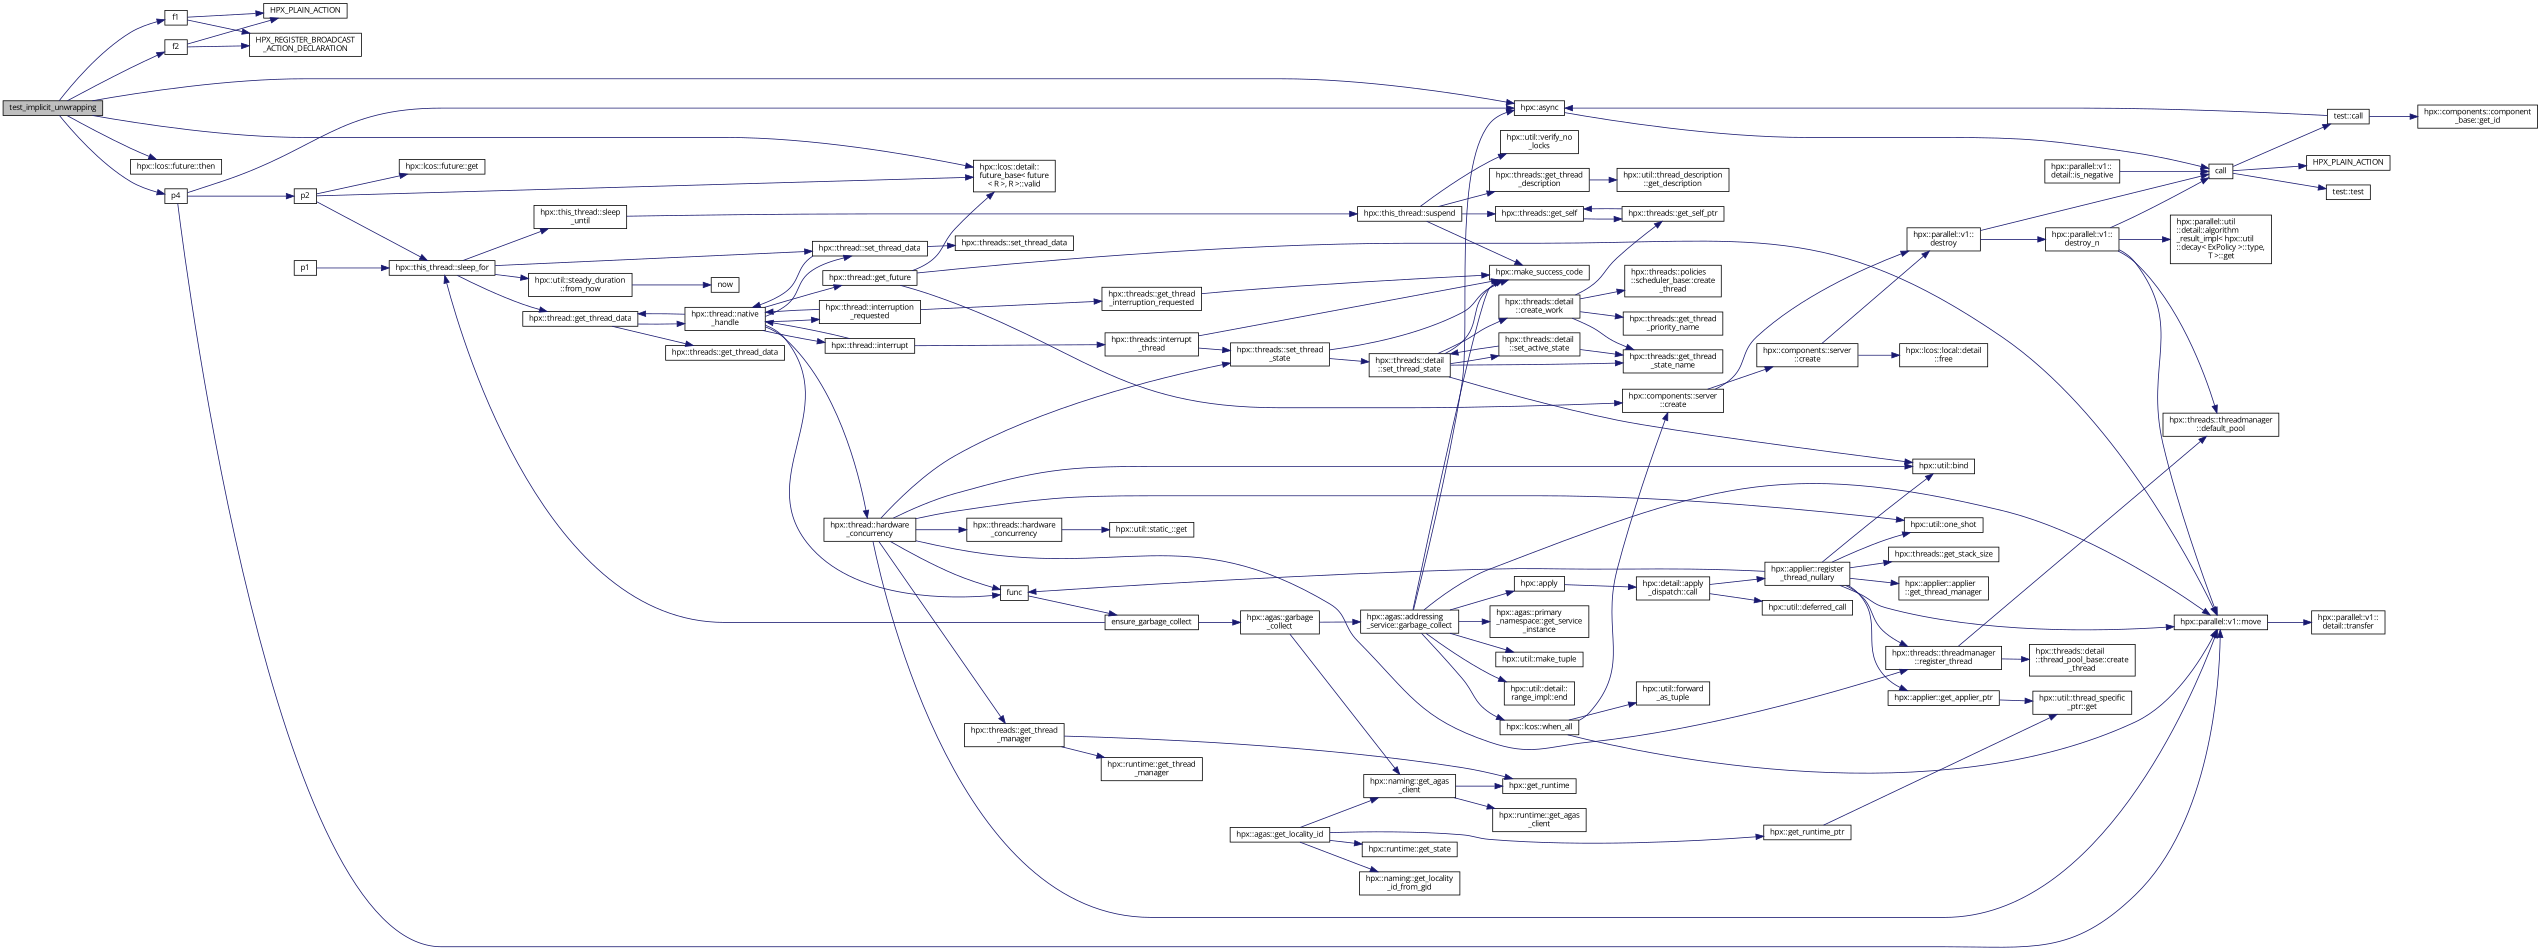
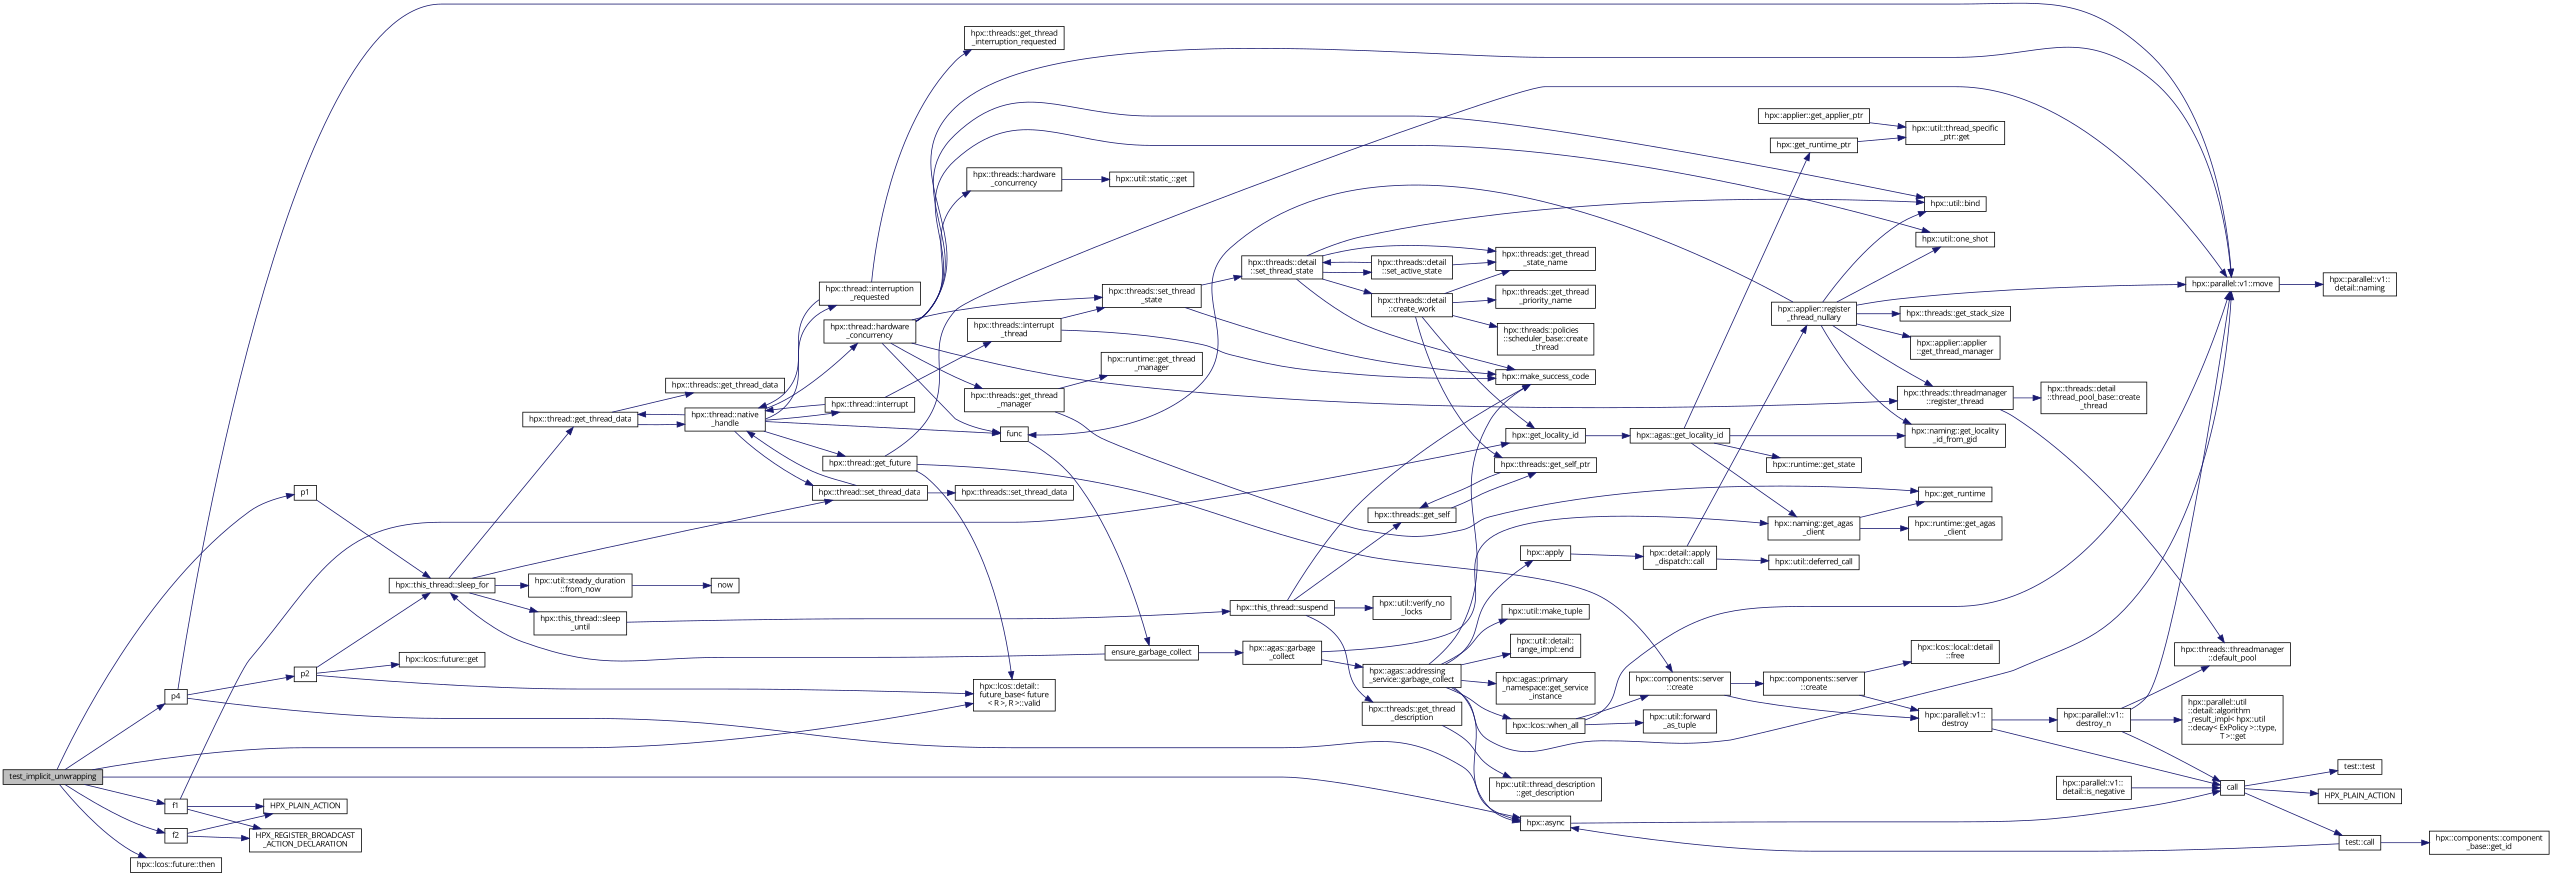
(1342, 283) -> none
none -> (1546, 436)
none -> (150, 613)
(2348, 622) -> (2360, 284)
(1872, 638) -> (1857, 378)
